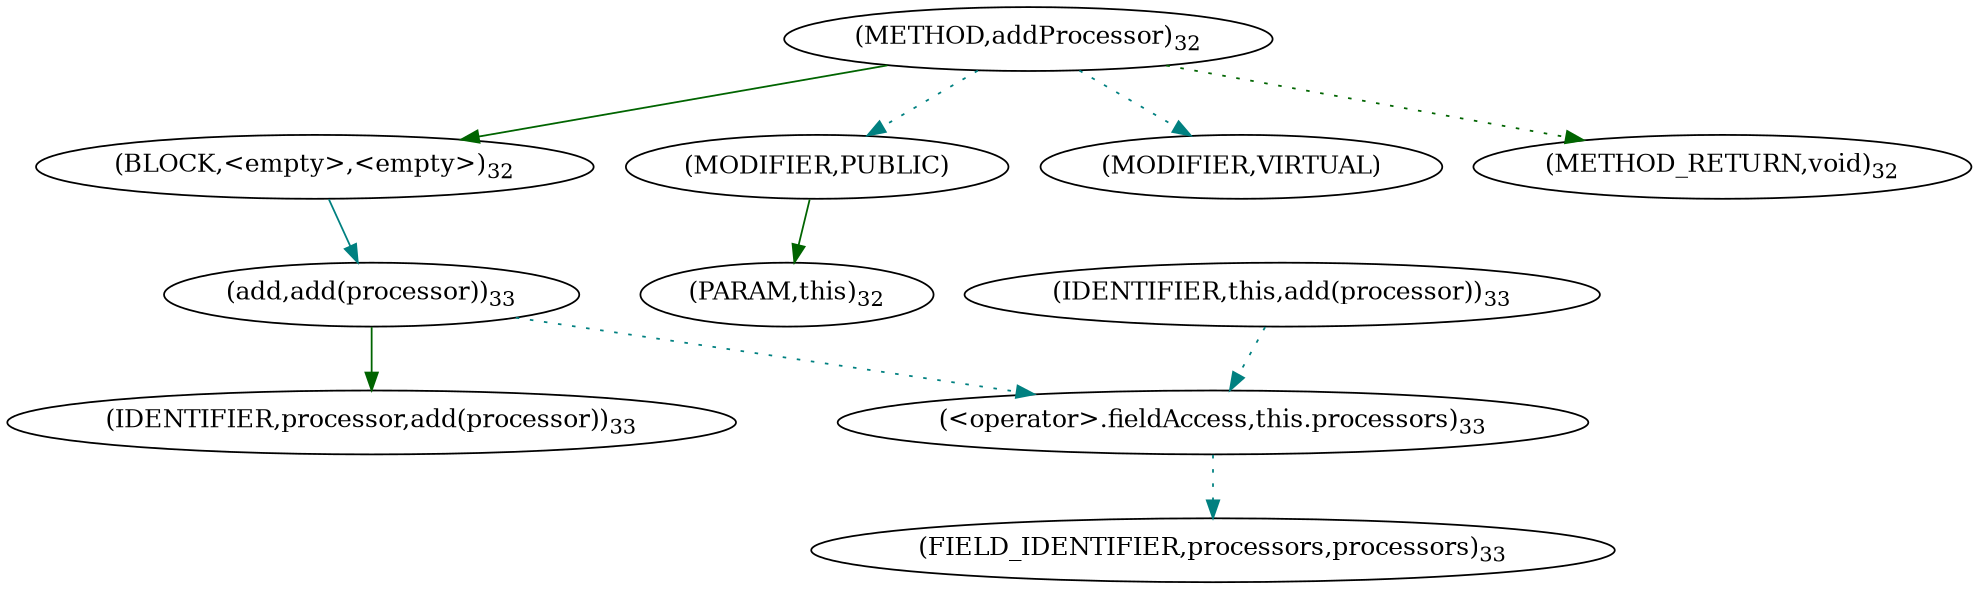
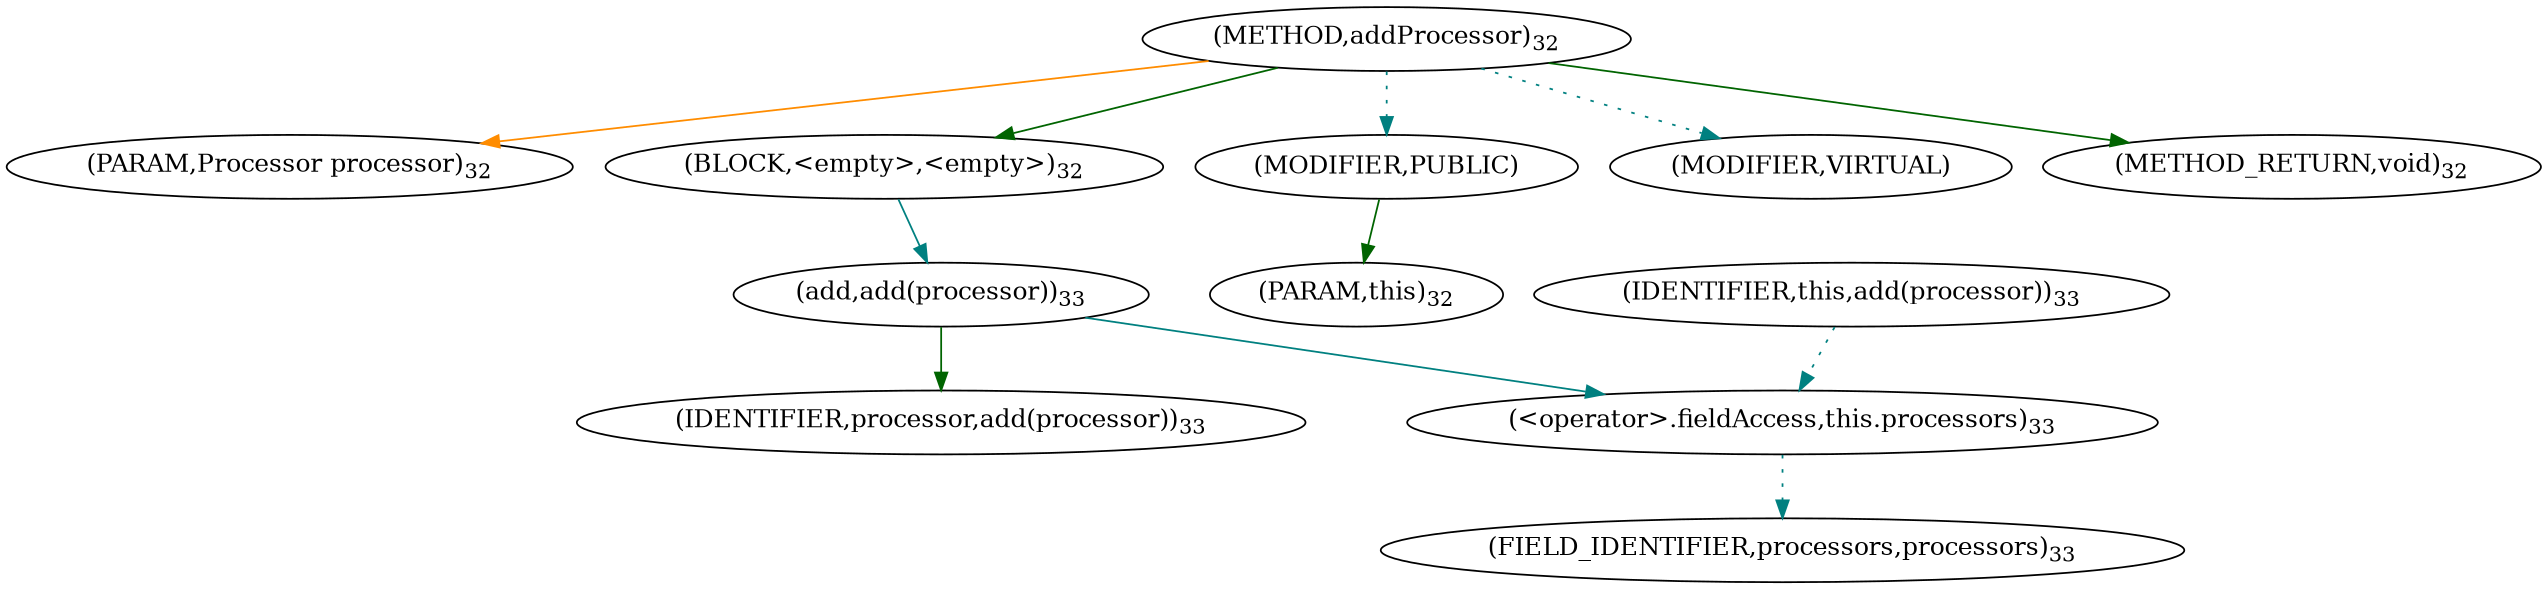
(1366, 101) -> (1830, 102)
none -> (290, 167)
(766, 355) -> (1336, 355)
